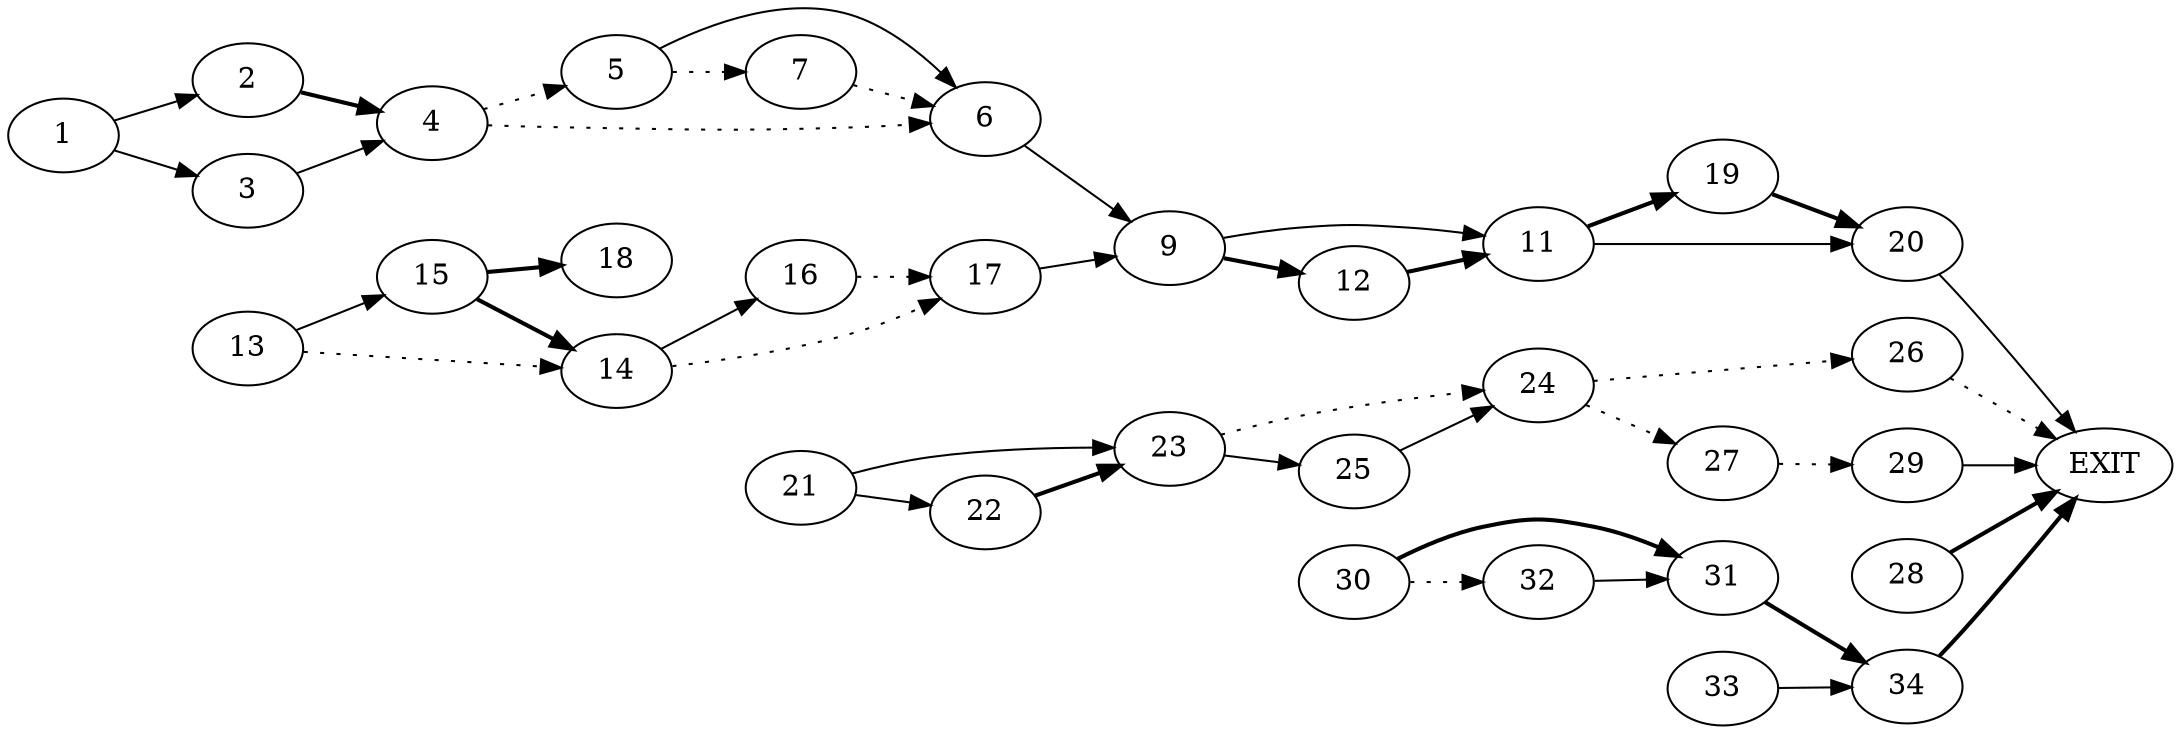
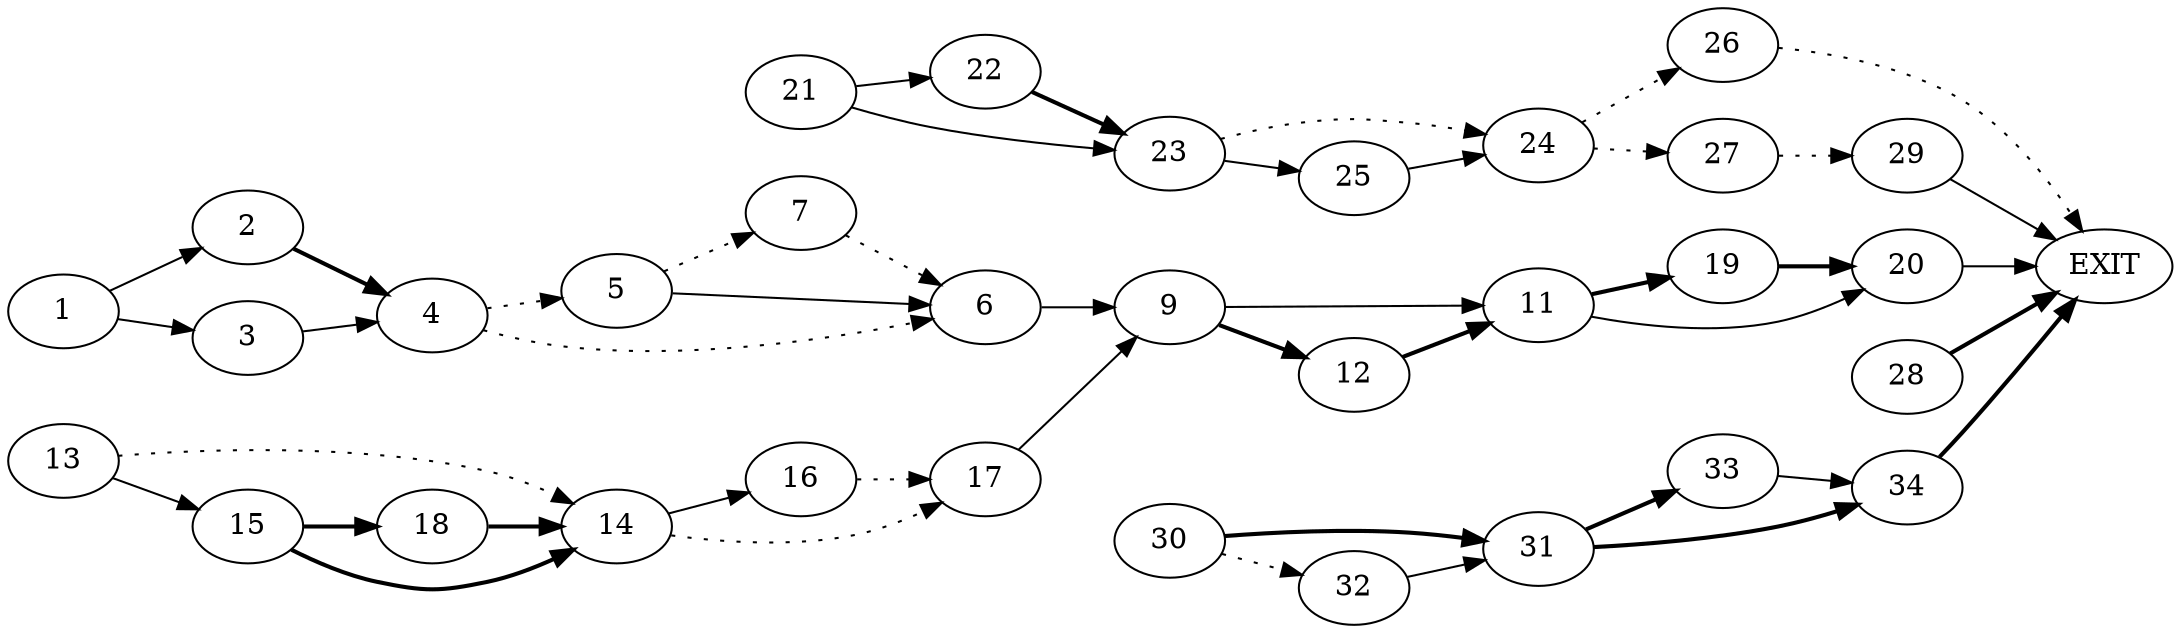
none -> (1621, 514)
none -> (514, 526)
